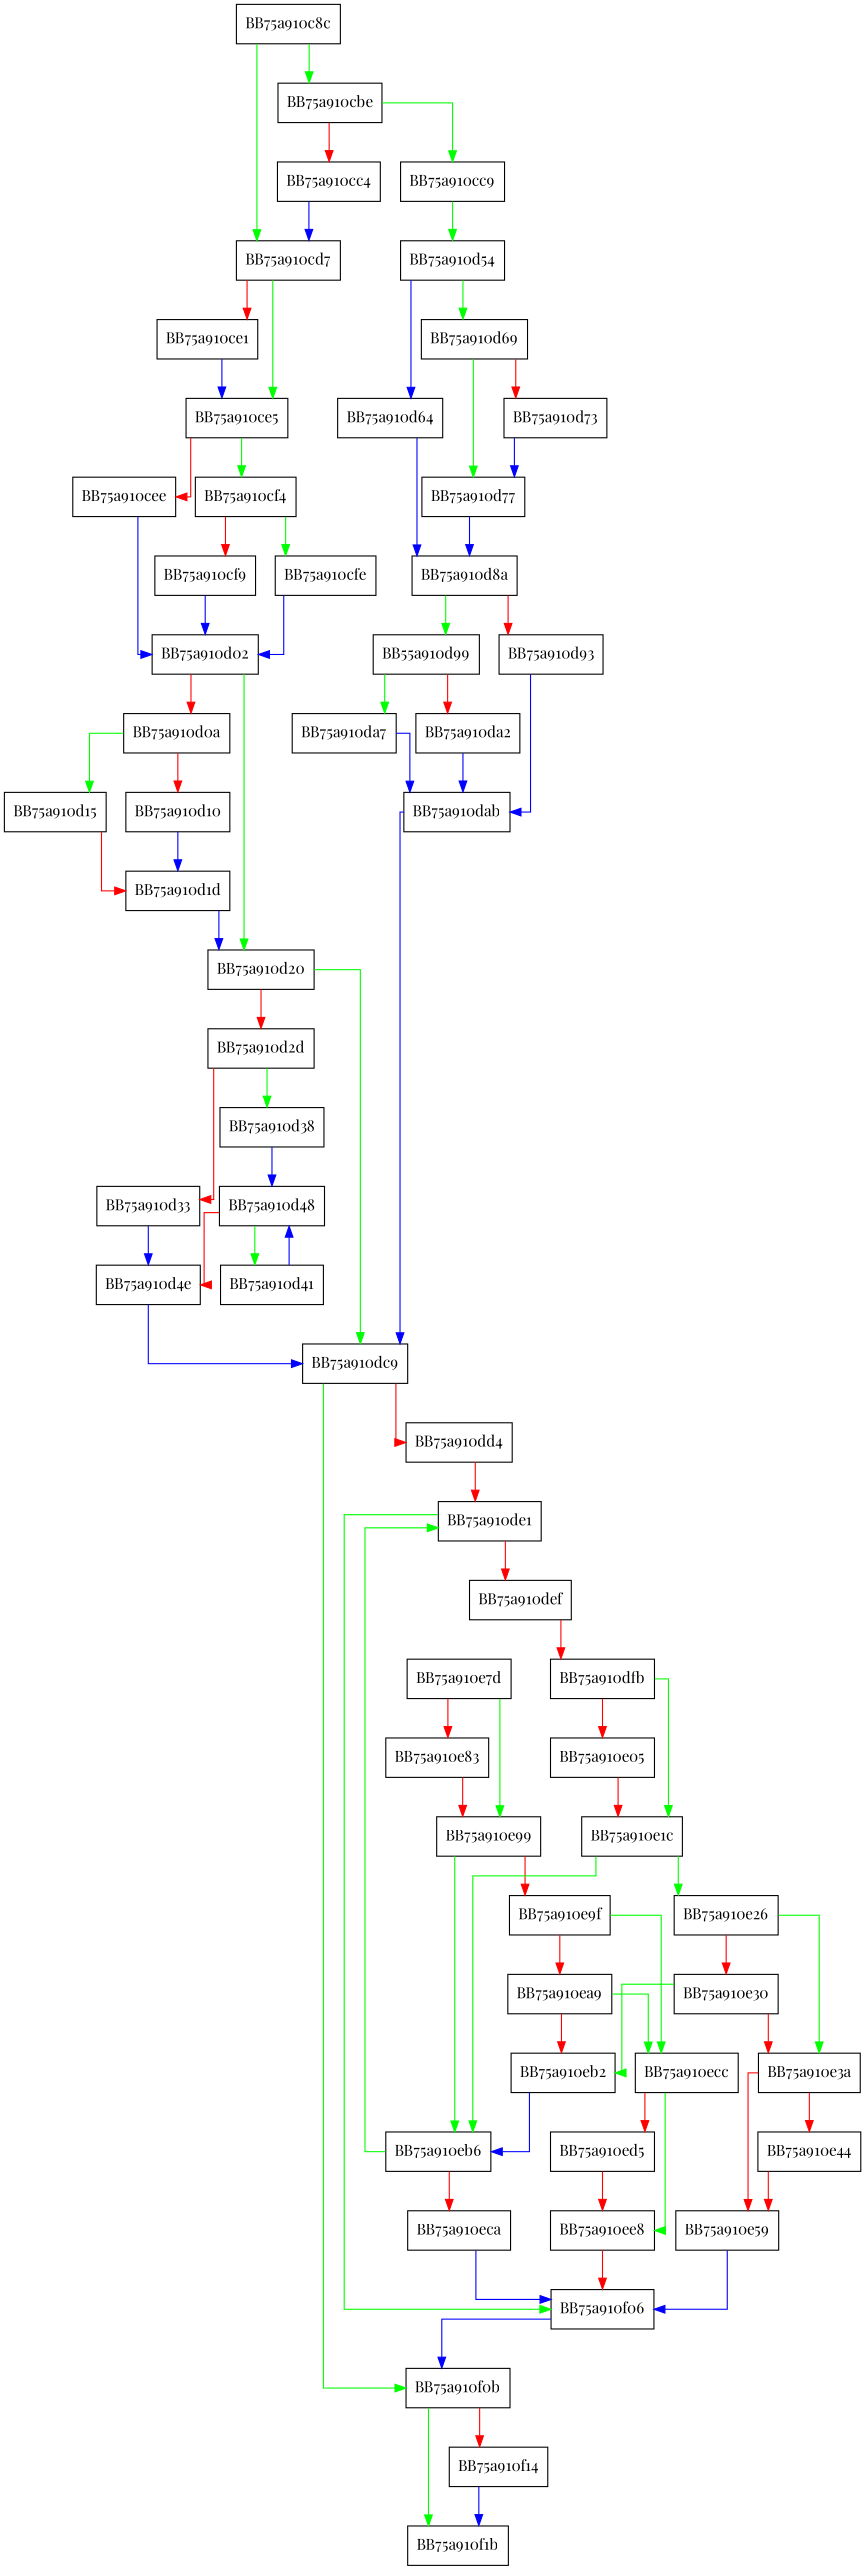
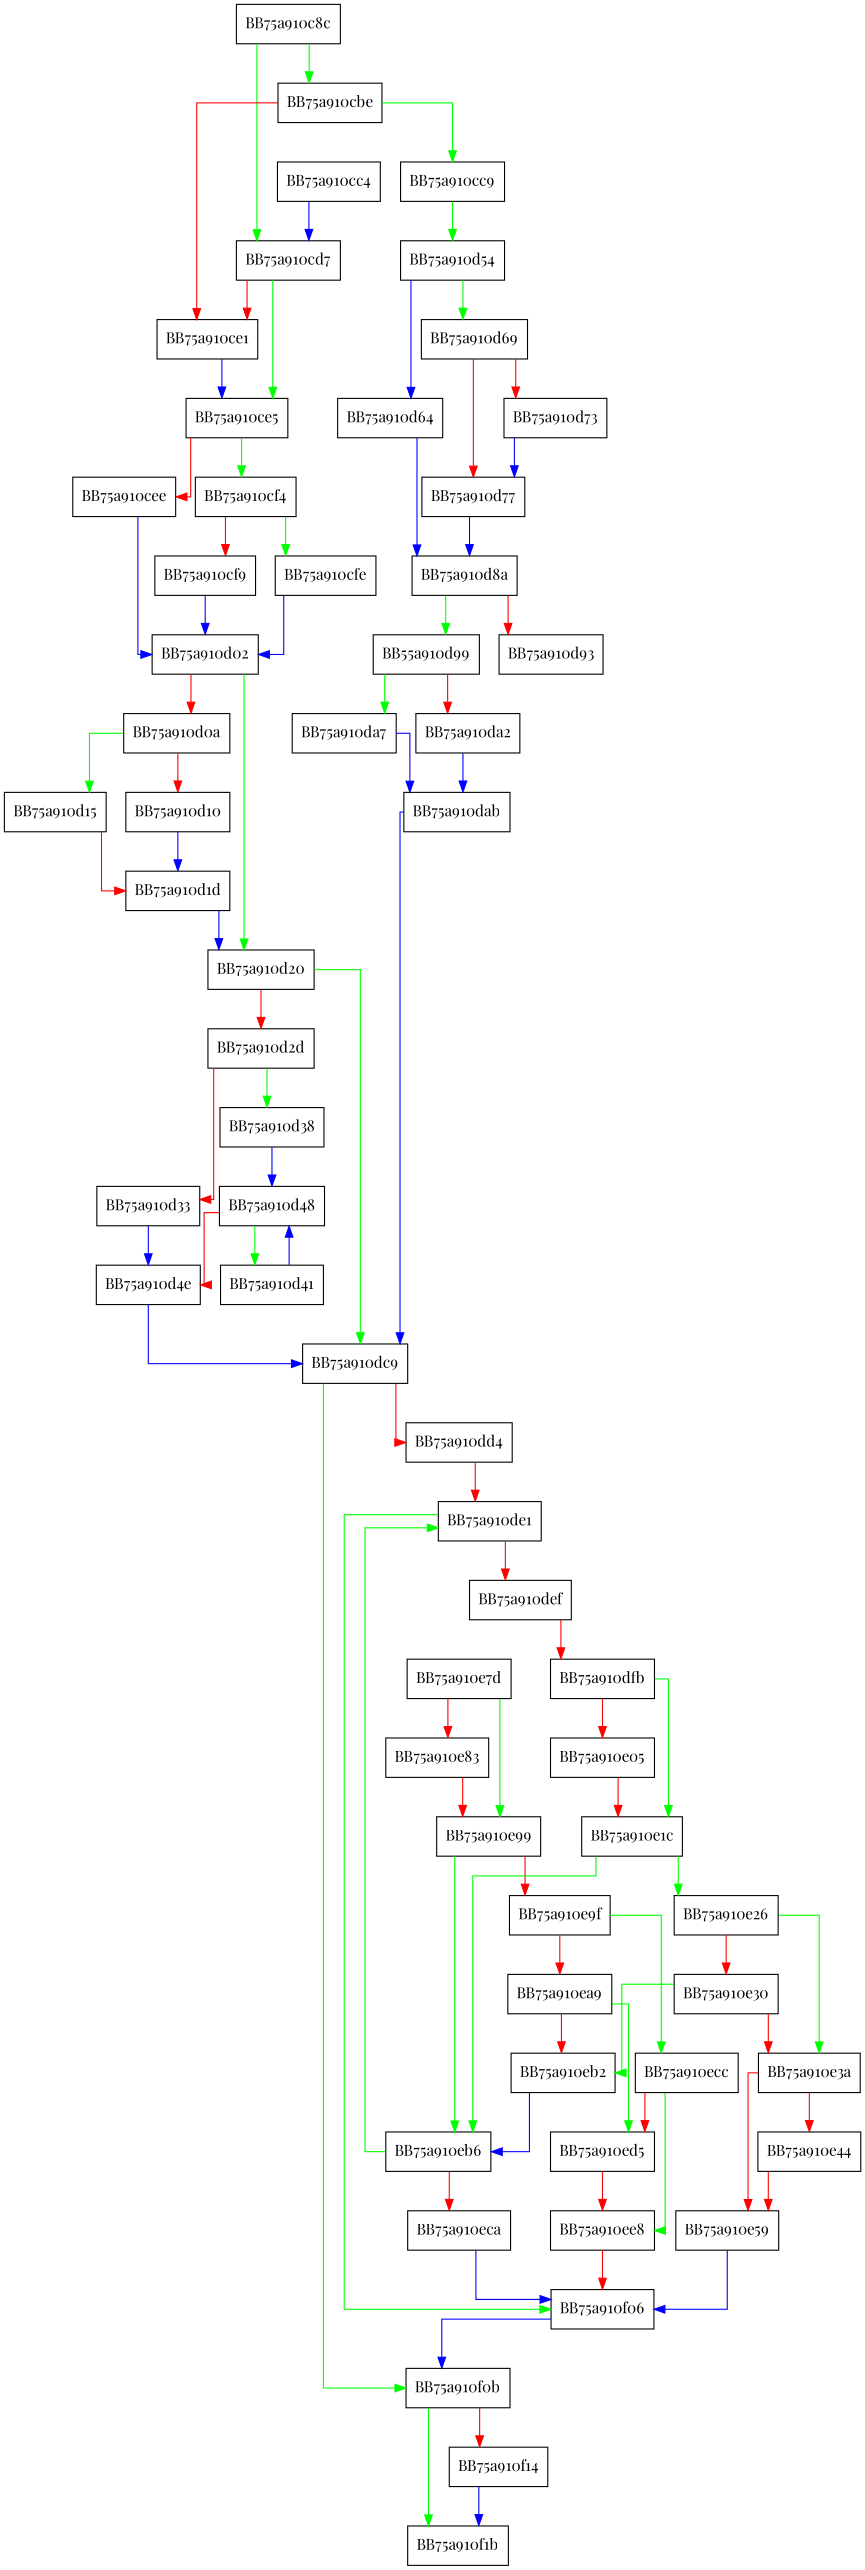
(329, 137) -> (197, 165)
(473, 413) -> (473, 413)
(531, 748) -> none
(648, 2000) -> (629, 2054)
